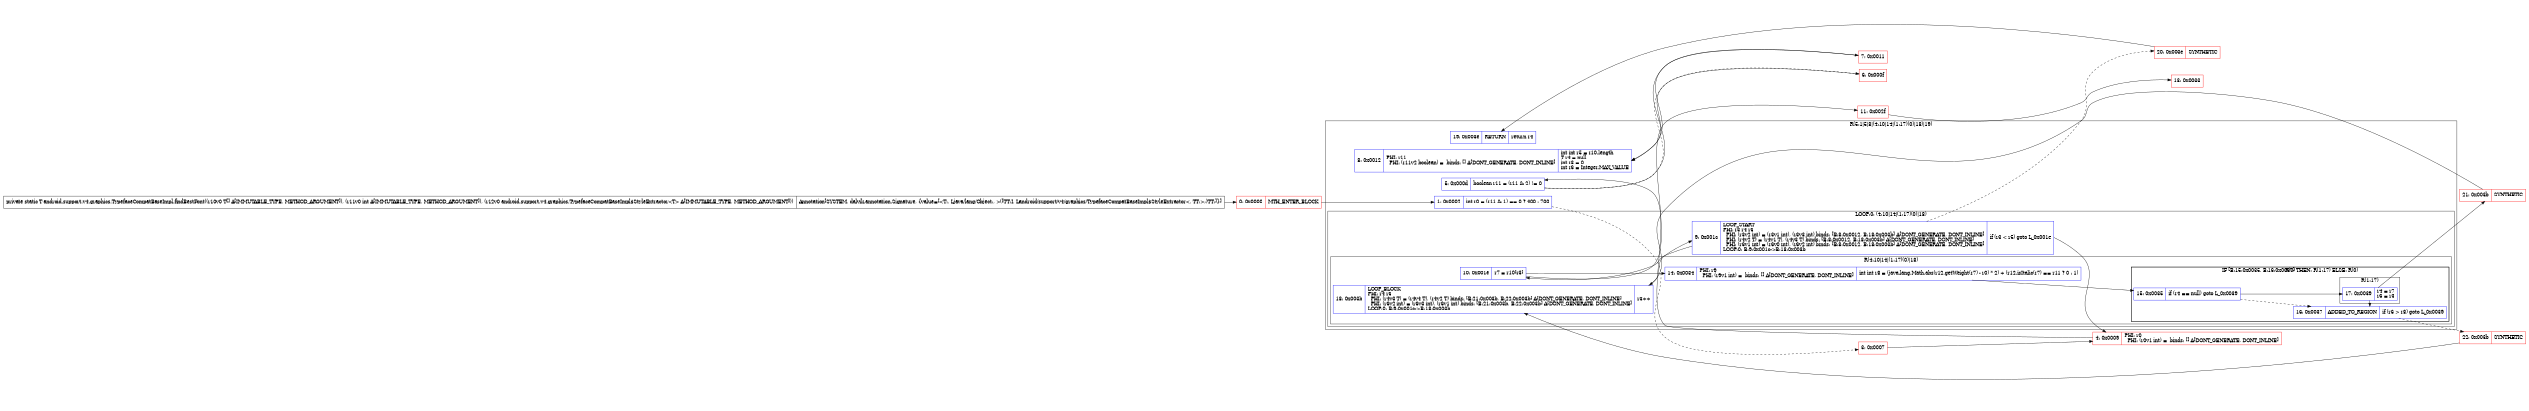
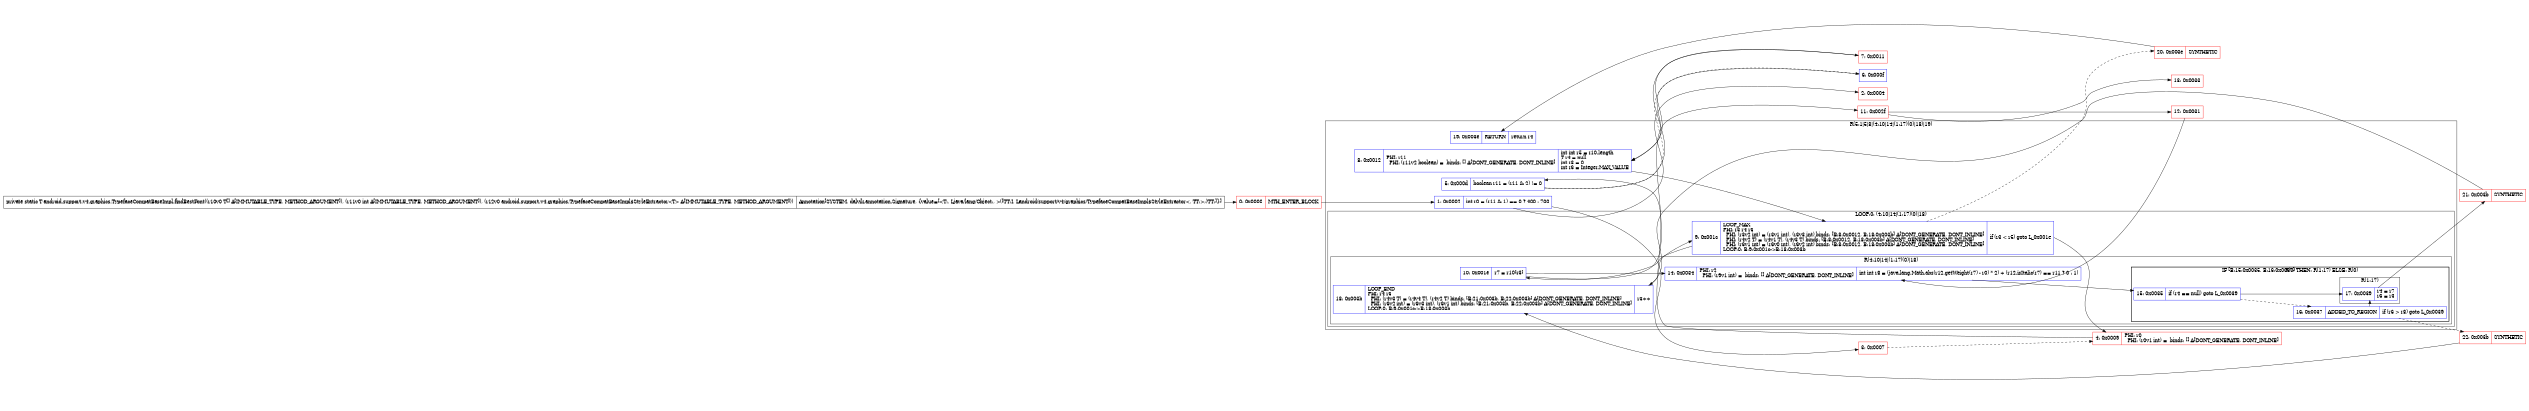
(1873, 75) -> (1873, 75)
none -> (1873, 94)
none -> (2187, 112)
none -> (1728, 192)
(1739, 225) -> (1737, 225)
(1709, 271) -> (1709, 271)
(1384, 289) -> (1381, 289)
(2370, 301) -> (2370, 305)
(1662, 334) -> (1662, 334)
(1988, 345) -> (1988, 345)
